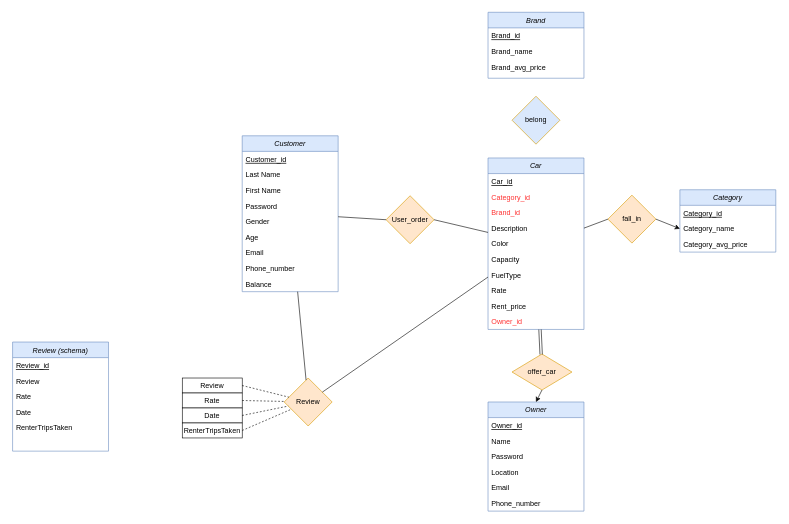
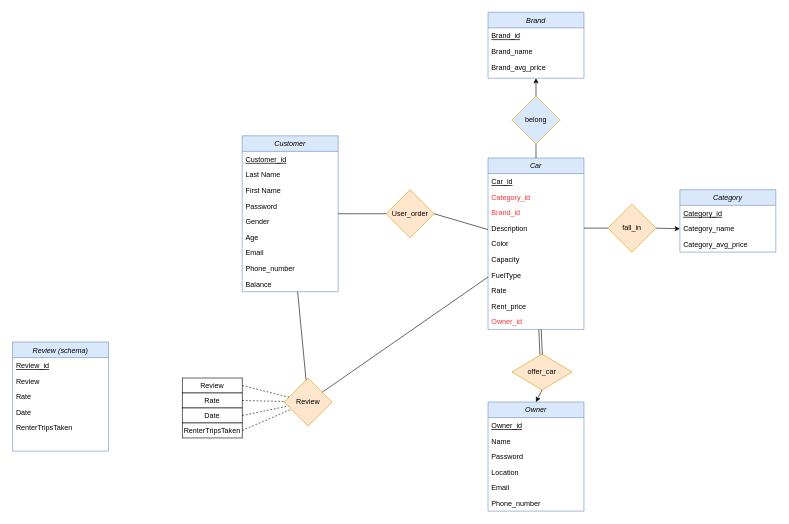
none -> (536, 83)
none -> (536, 152)
(632, 219) -> (632, 228)
(410, 220) -> (410, 214)
